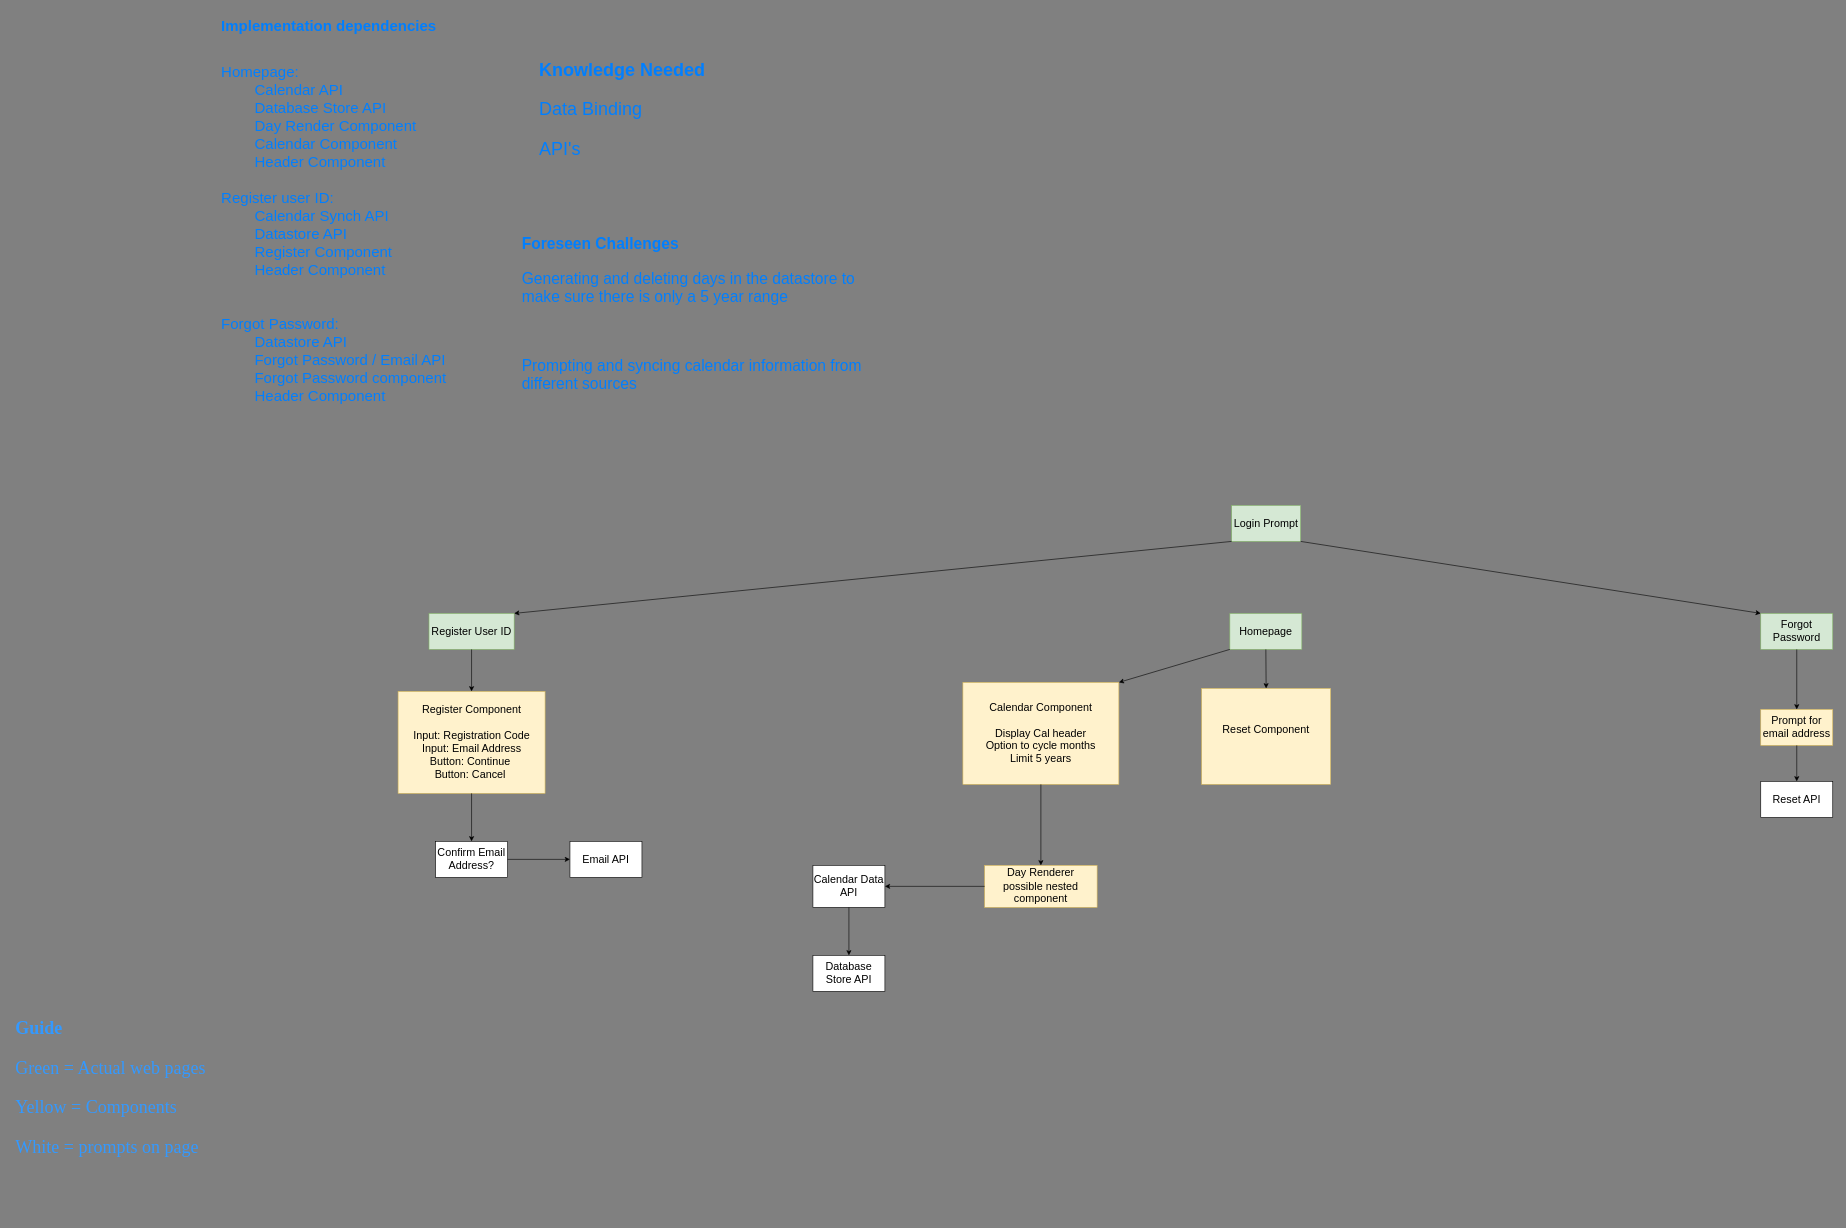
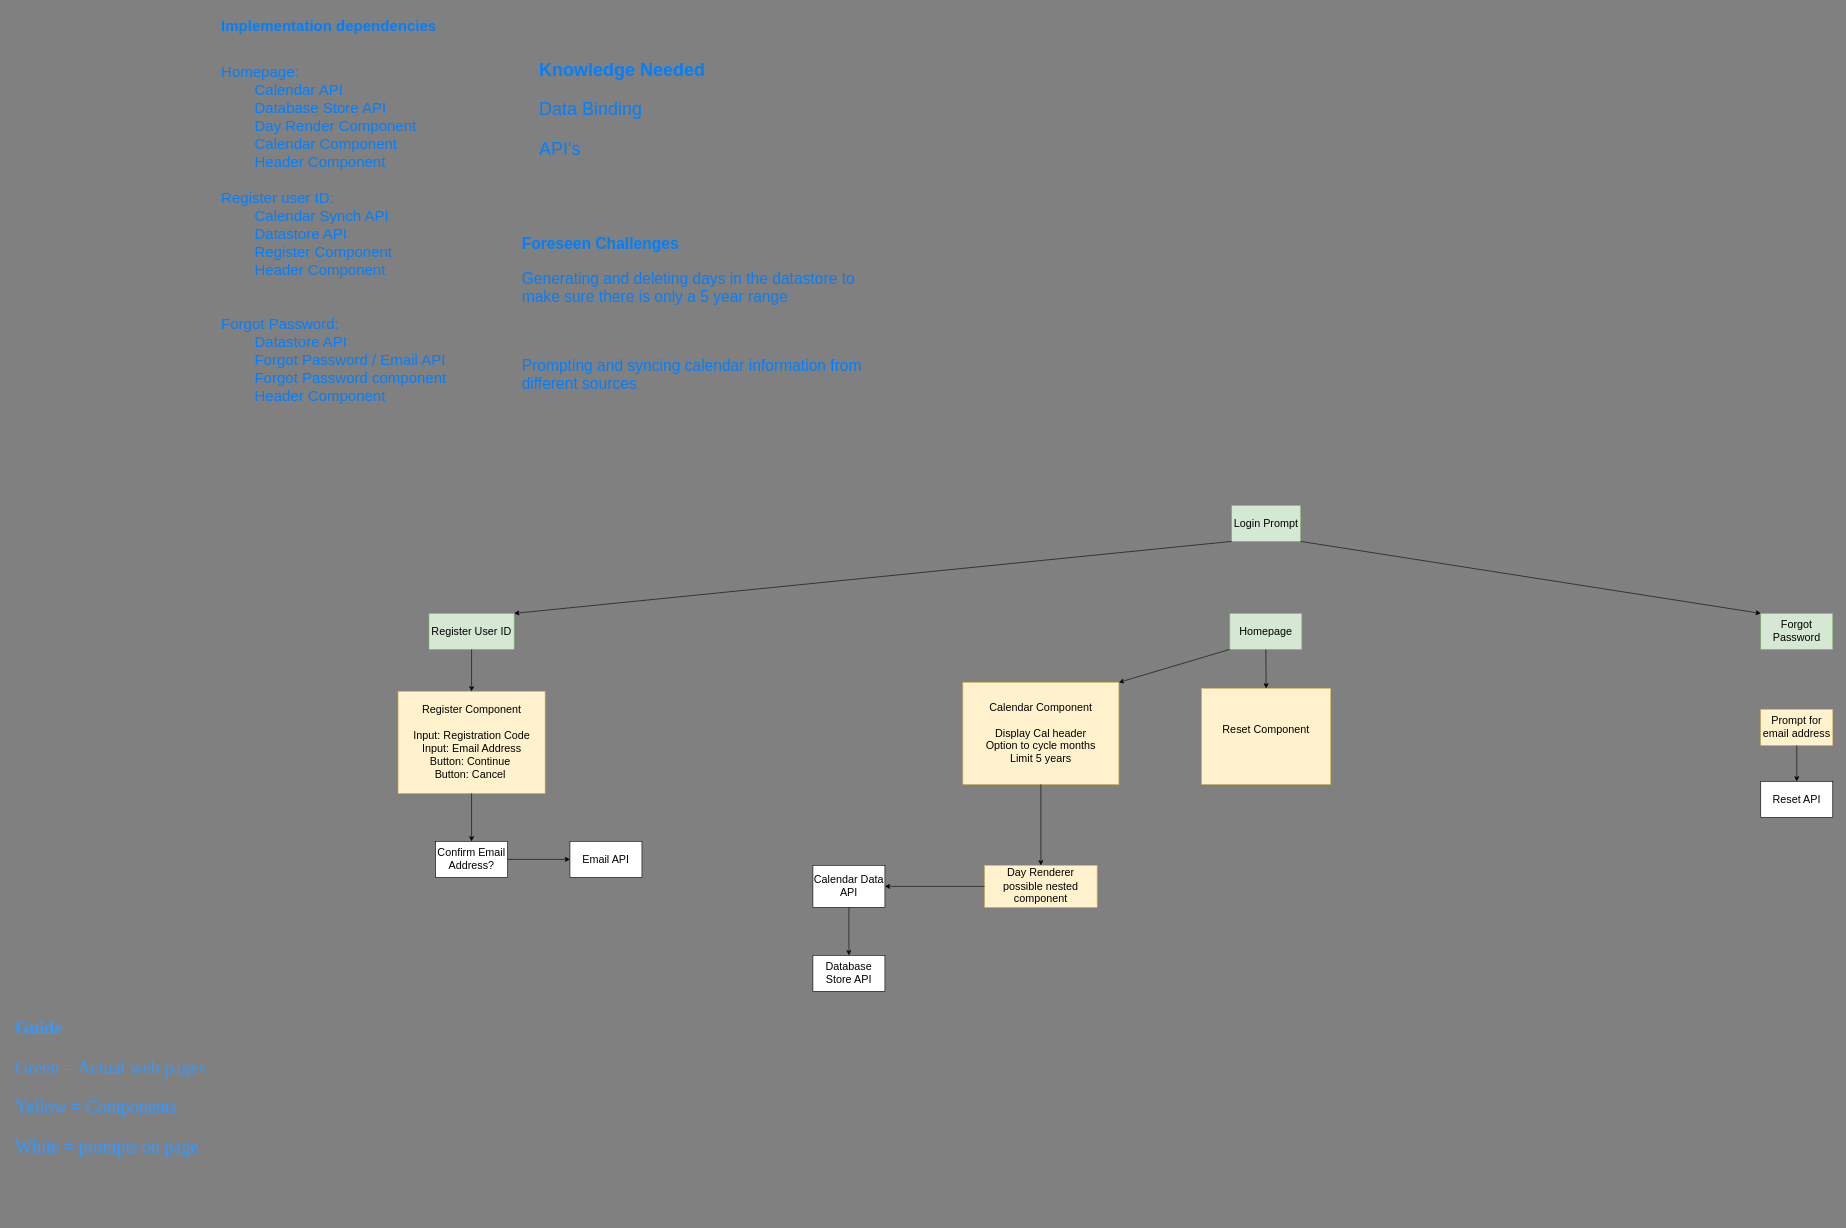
(1797, 704) -> none
